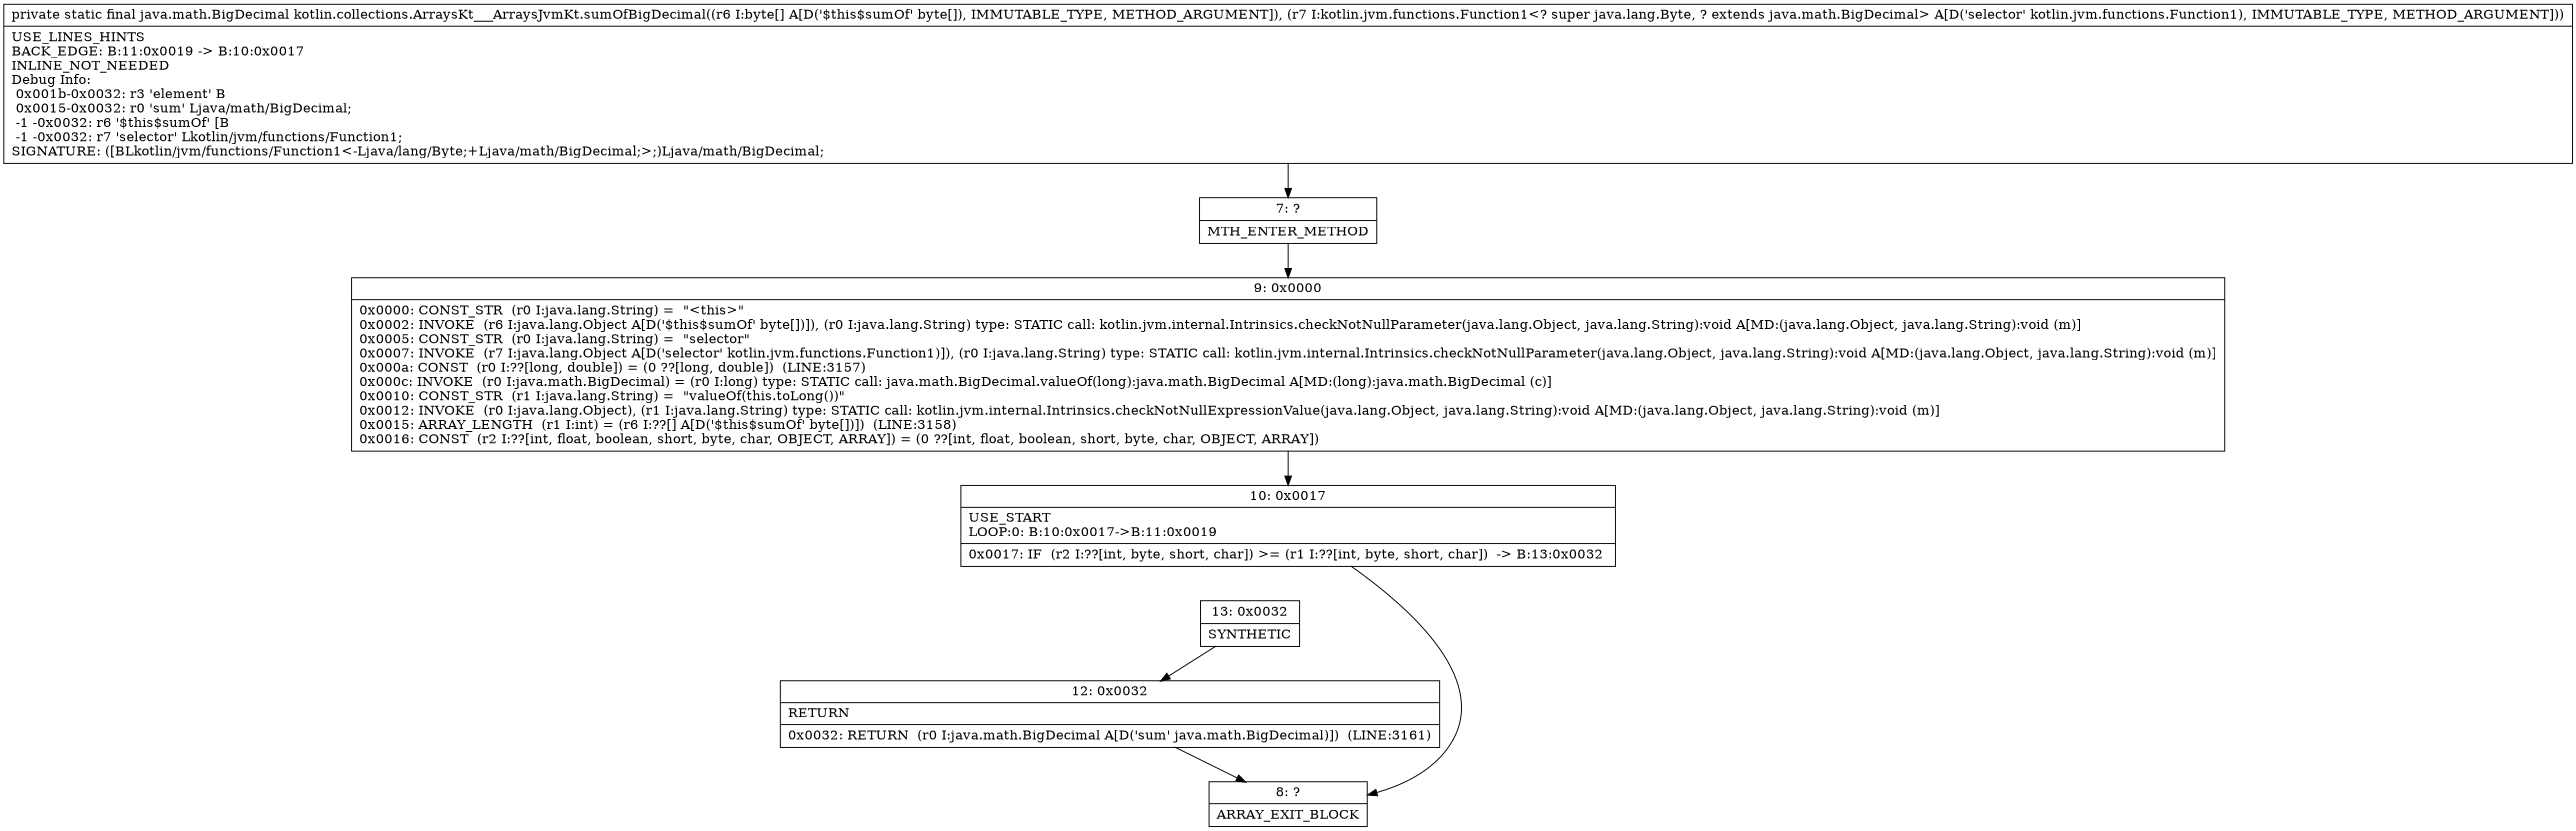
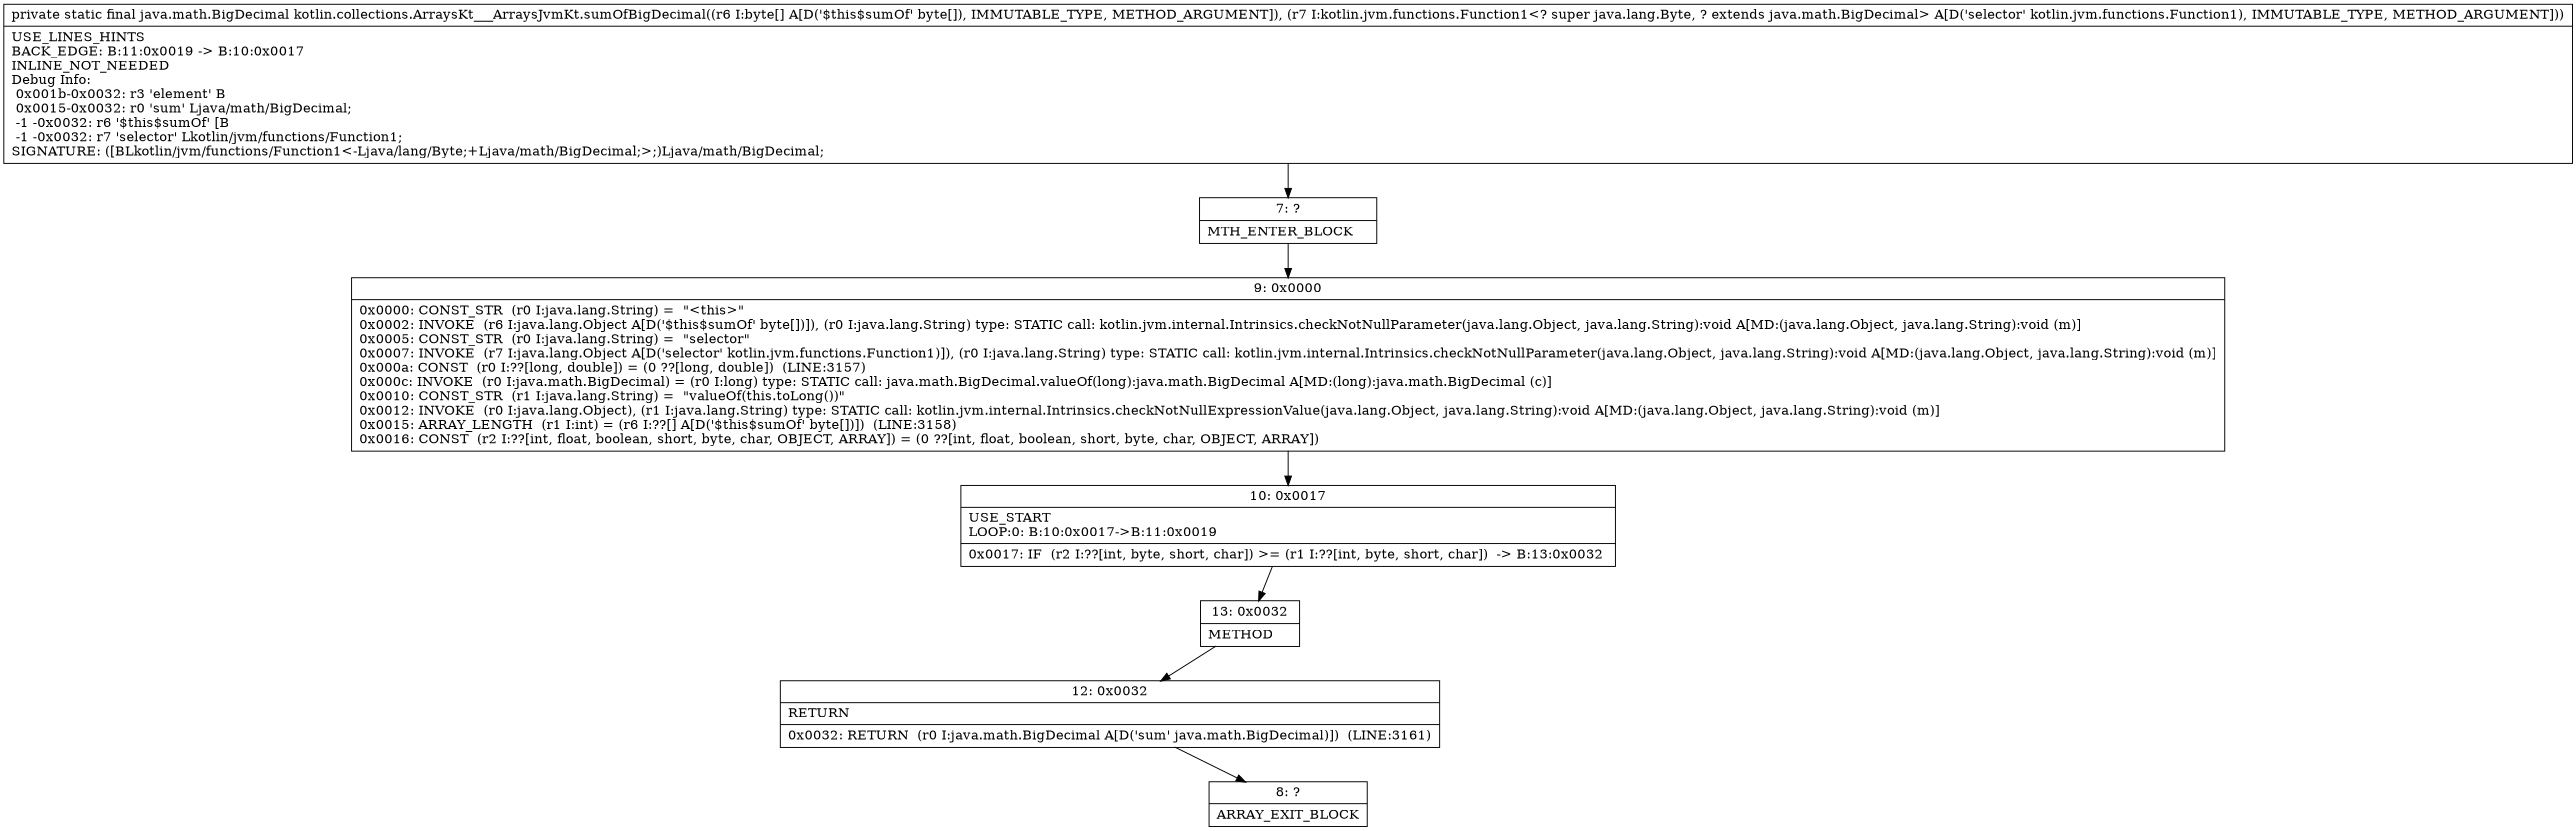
(1288, 232) -> (1281, 232)
(1250, 635) -> (1241, 635)
(1456, 680) -> (1267, 579)
